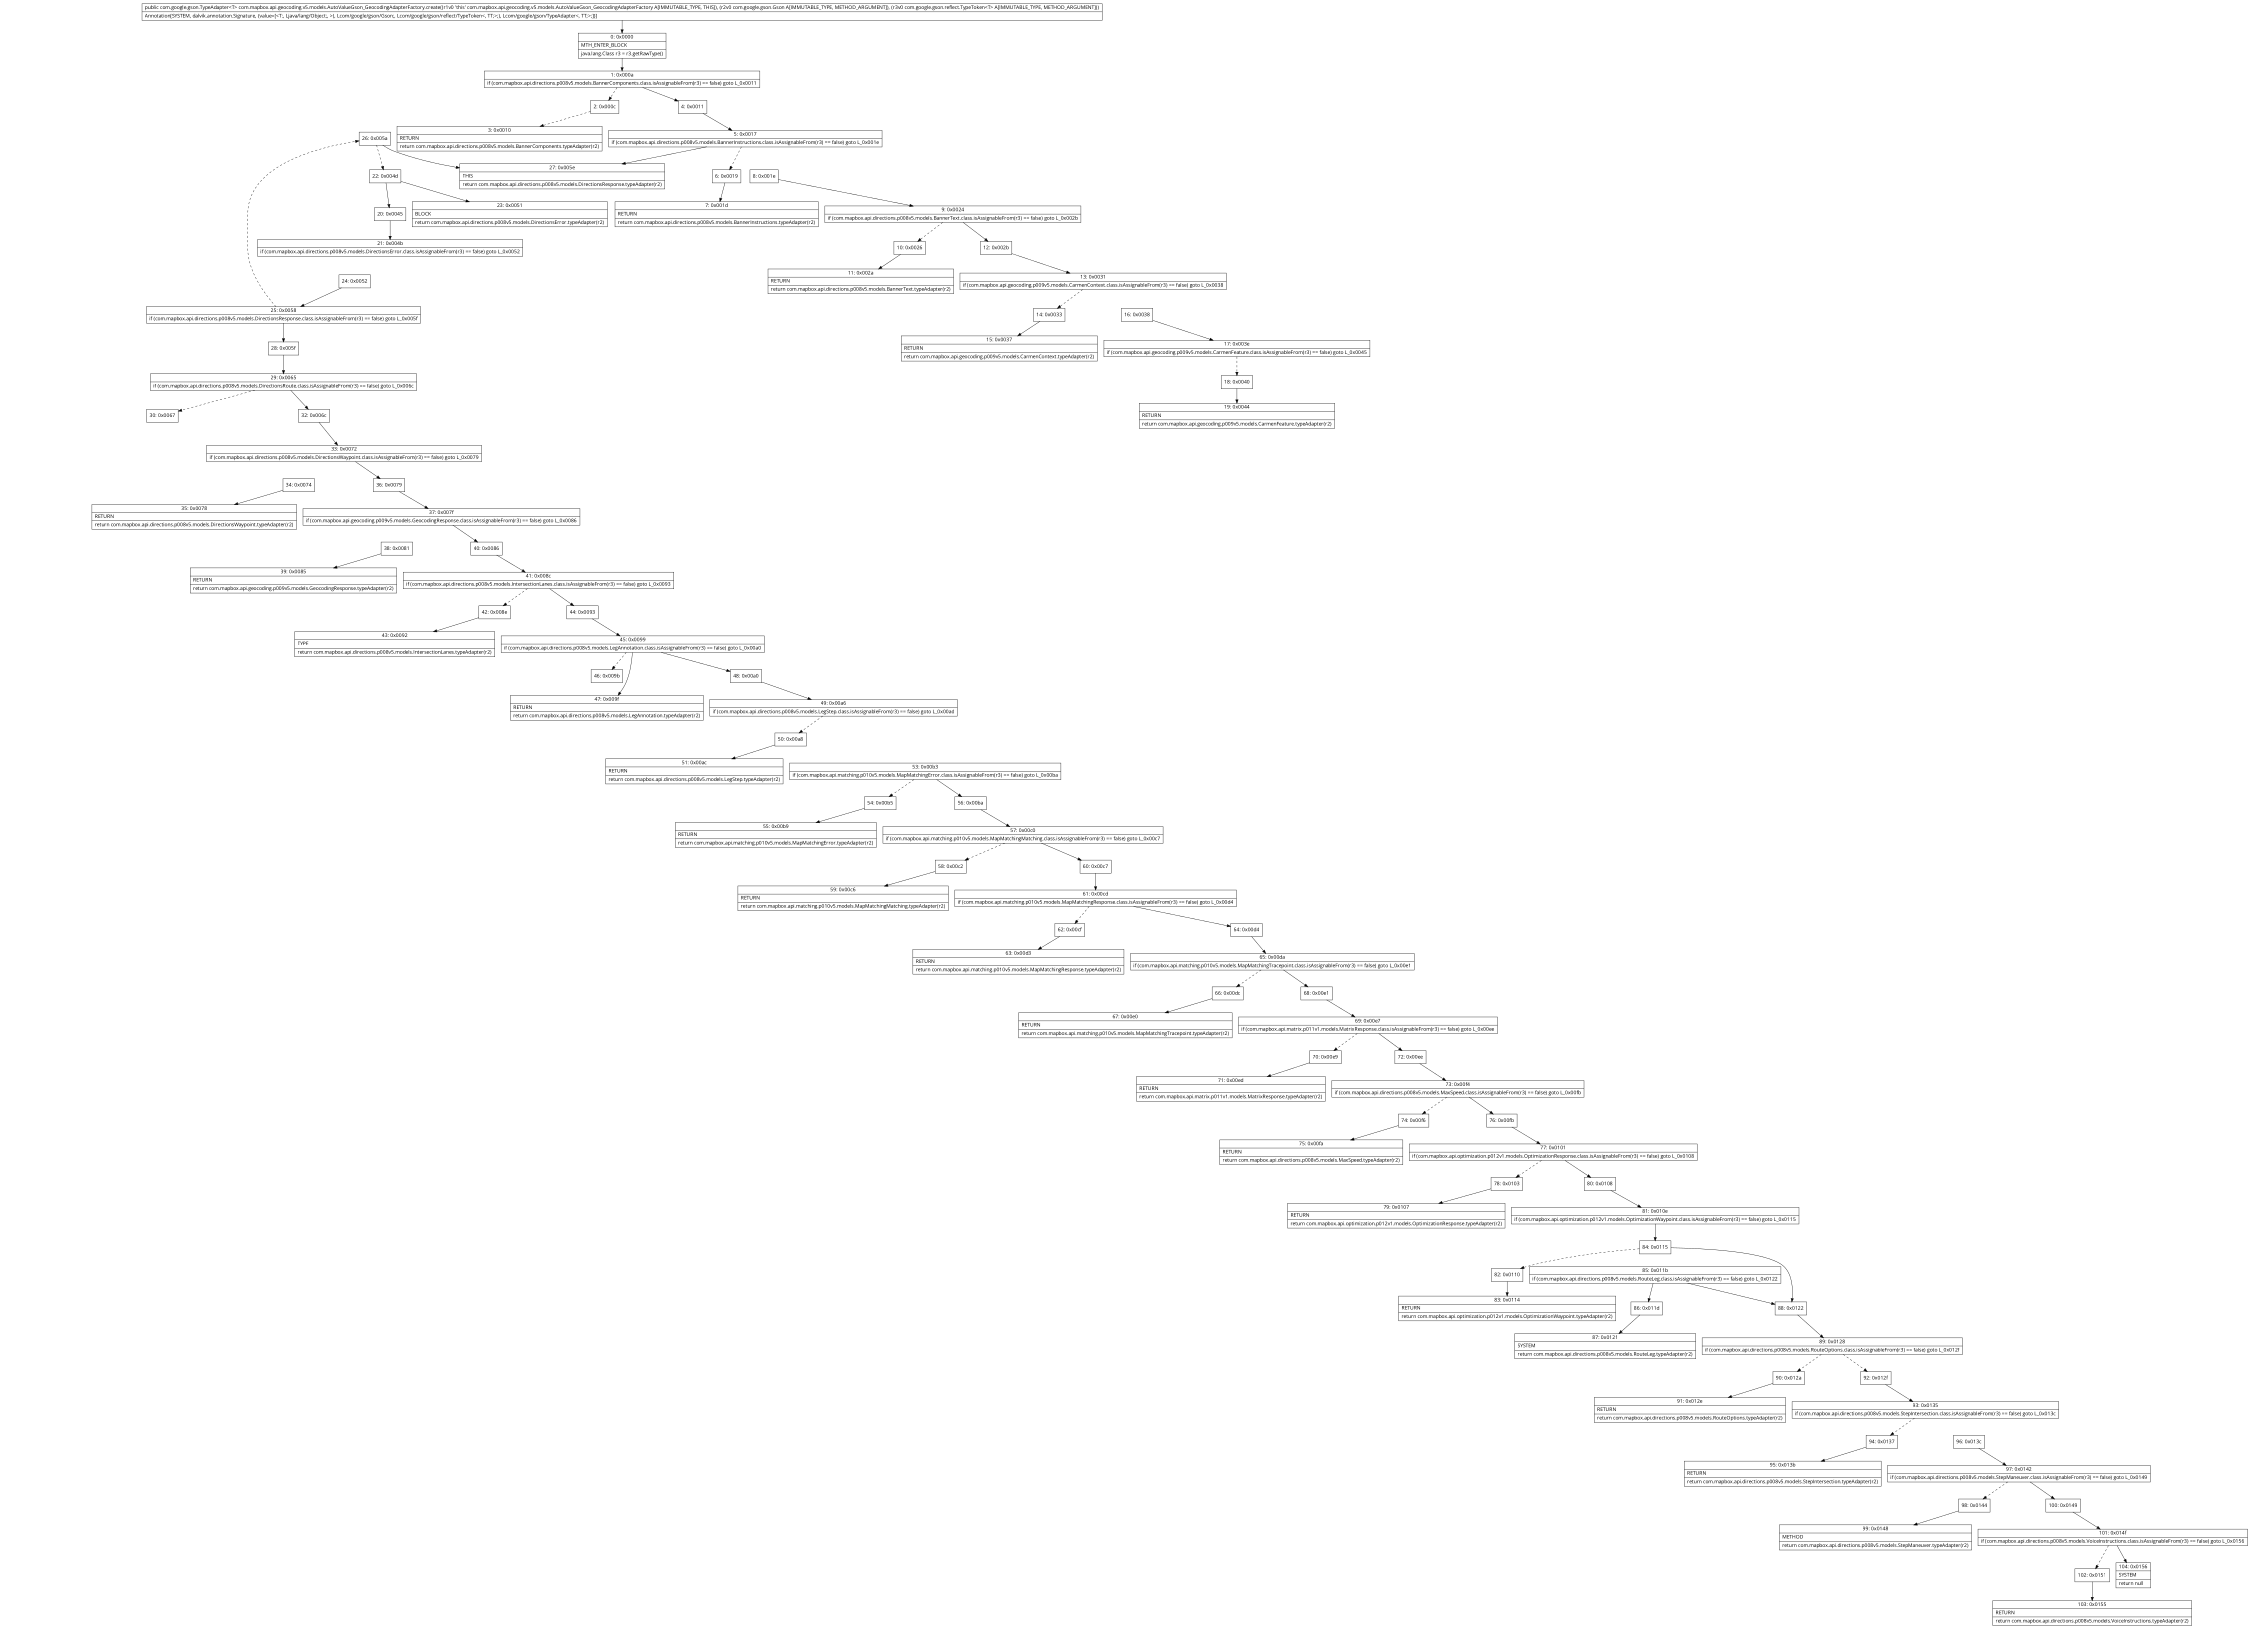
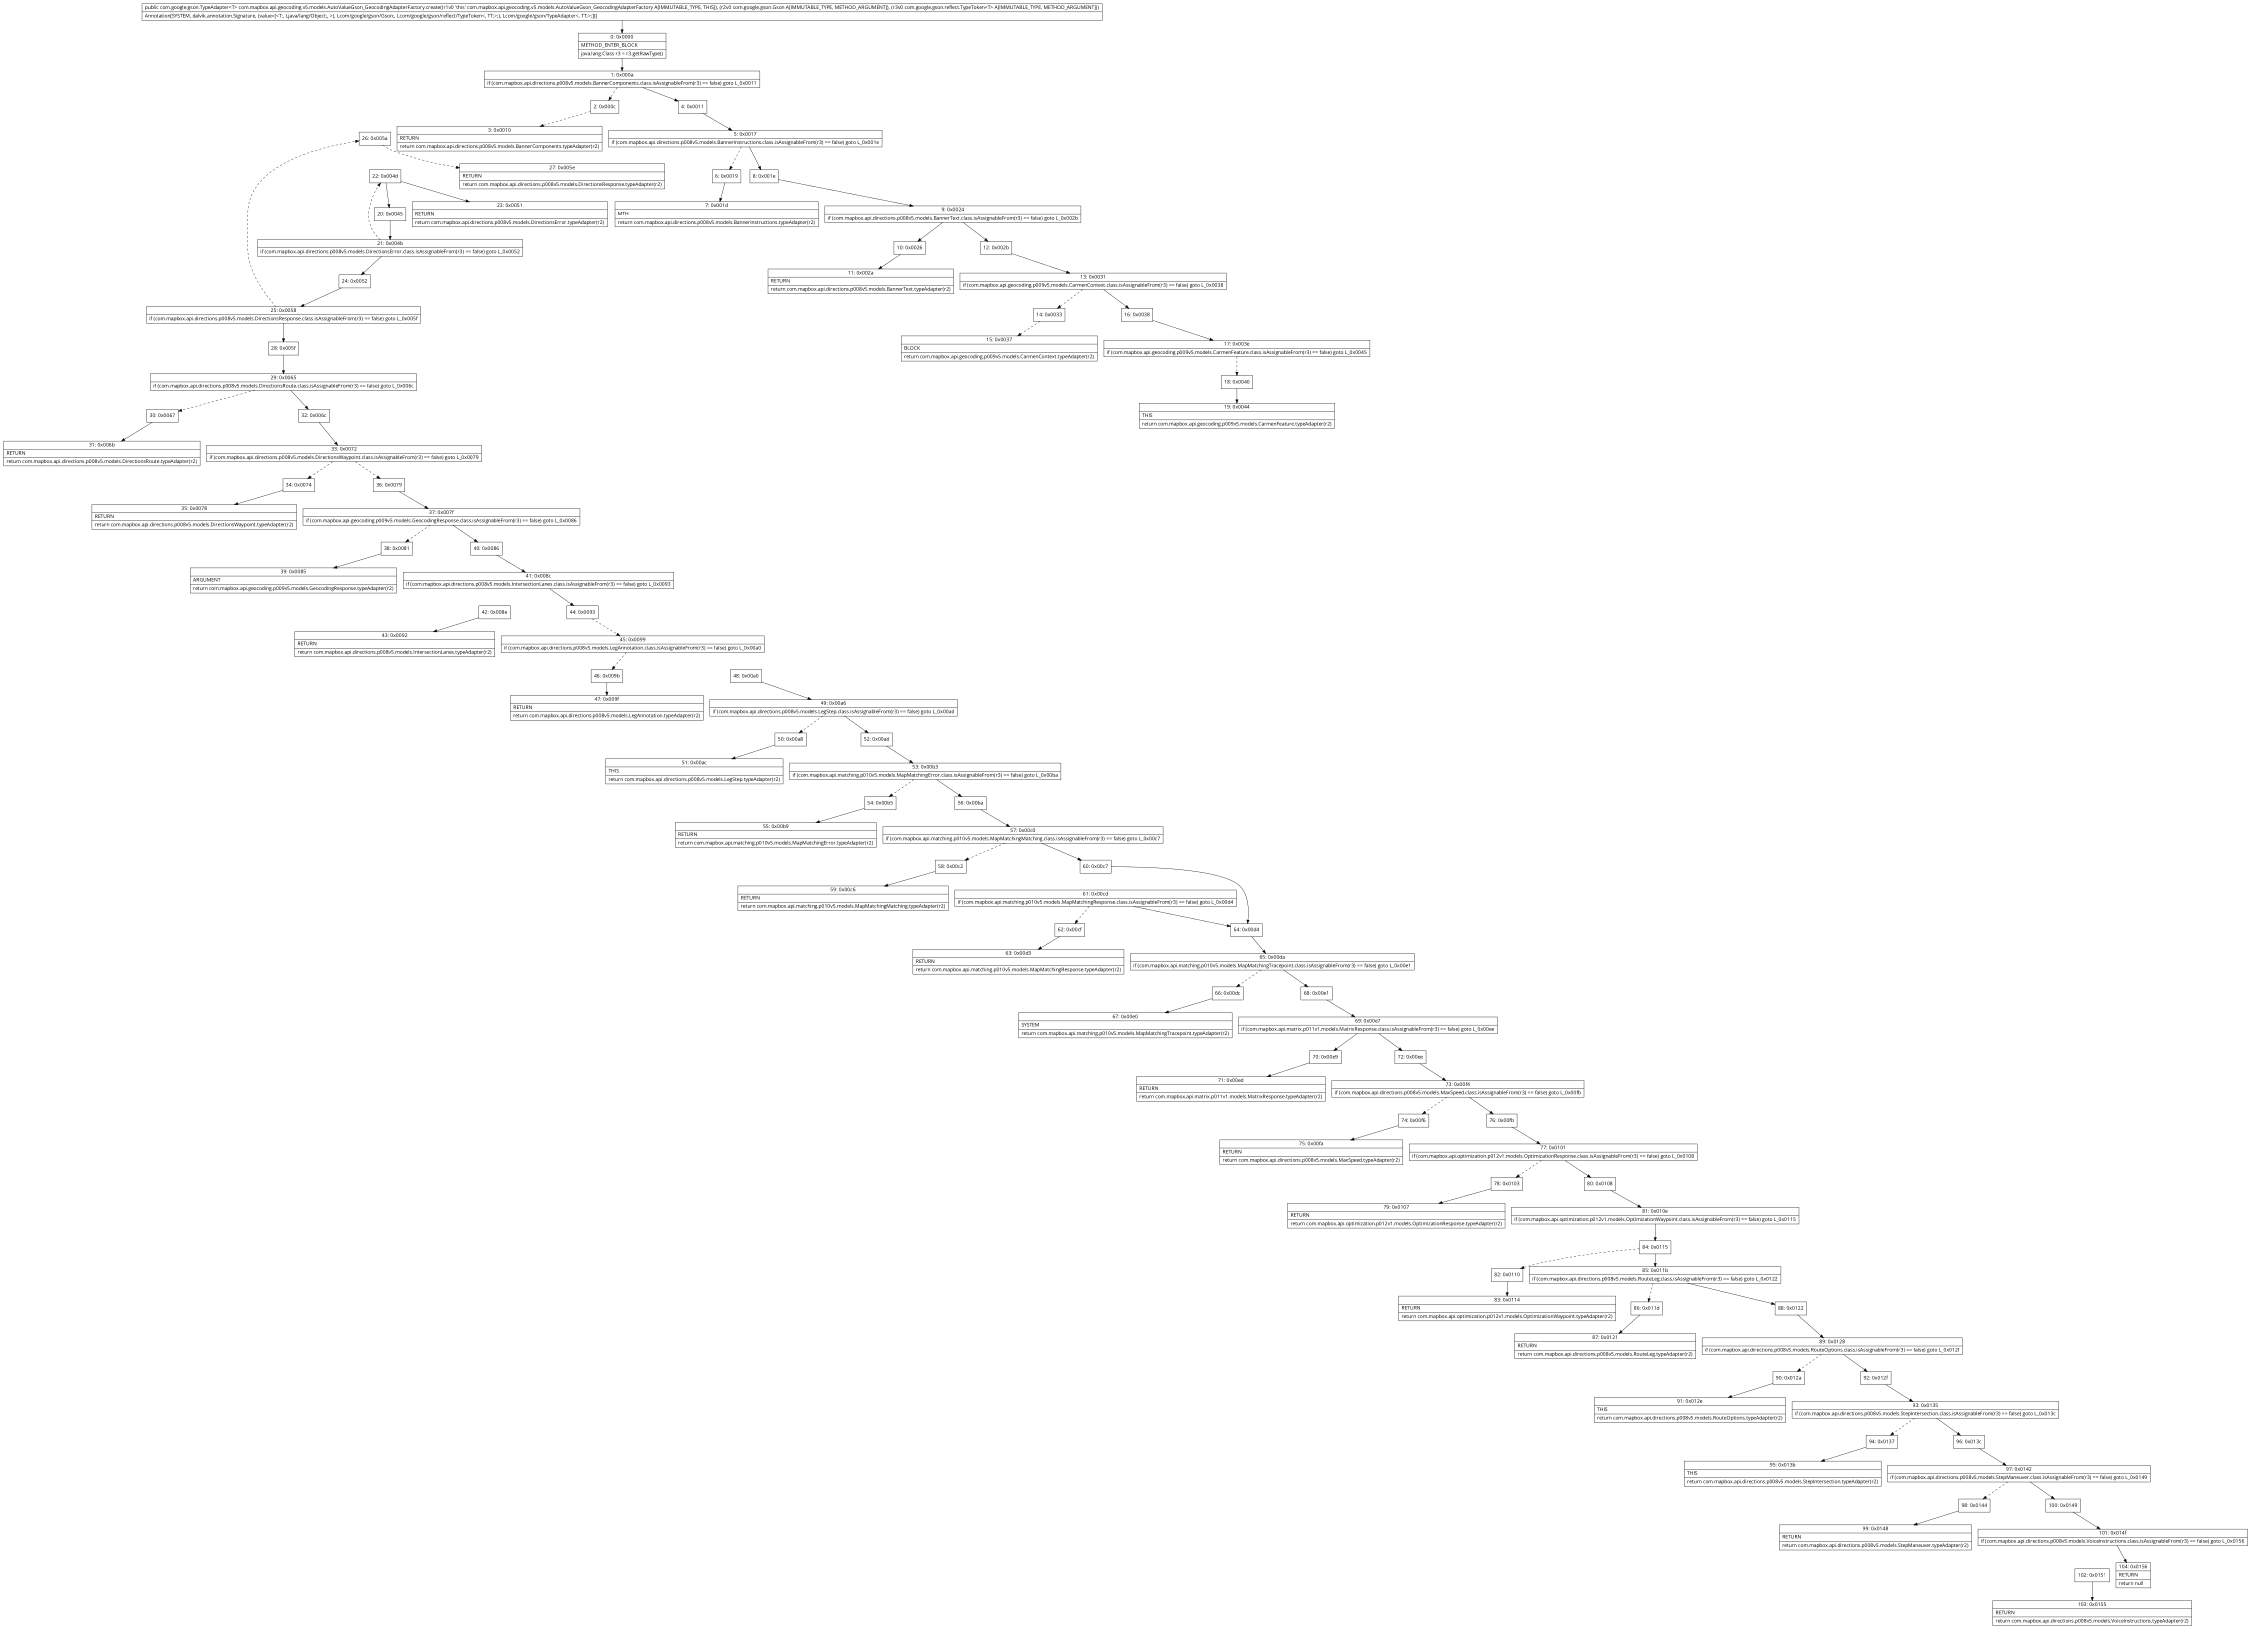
(604, 45) -> (609, 45)
(666, 155) -> (754, 157)
(380, 156) -> (368, 214)
(418, 159) -> (418, 159)
(468, 176) -> (472, 176)
(423, 214) -> (425, 214)
(628, 214) -> (623, 214)
(932, 231) -> (932, 231)
none -> (373, 264)
none -> (1115, 298)
(1030, 328) -> (1030, 328)
(914, 348) -> (912, 348)
(1152, 415) -> (1147, 415)
none -> (102, 454)
none -> (322, 469)
(366, 469) -> (366, 469)
none -> (419, 533)
(203, 580) -> (207, 580)
(517, 596) -> none
(605, 626) -> (605, 626)
(303, 644) -> (307, 644)
(694, 661) -> none
(629, 673) -> (607, 687)
none -> (877, 740)
(618, 771) -> (614, 771)
(1096, 880) -> (1195, 871)
(1031, 1025) -> (1030, 1025)
(1347, 1041) -> (1347, 1041)
(1746, 1253) -> (1655, 1259)
(1651, 1291) -> (1651, 1291)
(1527, 1346) -> (1527, 1346)
(1854, 1362) -> (1854, 1362)
(1607, 1410) -> (1602, 1410)
none -> (1947, 1426)
(1697, 1473) -> (1692, 1473)
(1793, 1537) -> (1792, 1537)
(2103, 1556) -> none
(2128, 1575) -> (2129, 1575)
